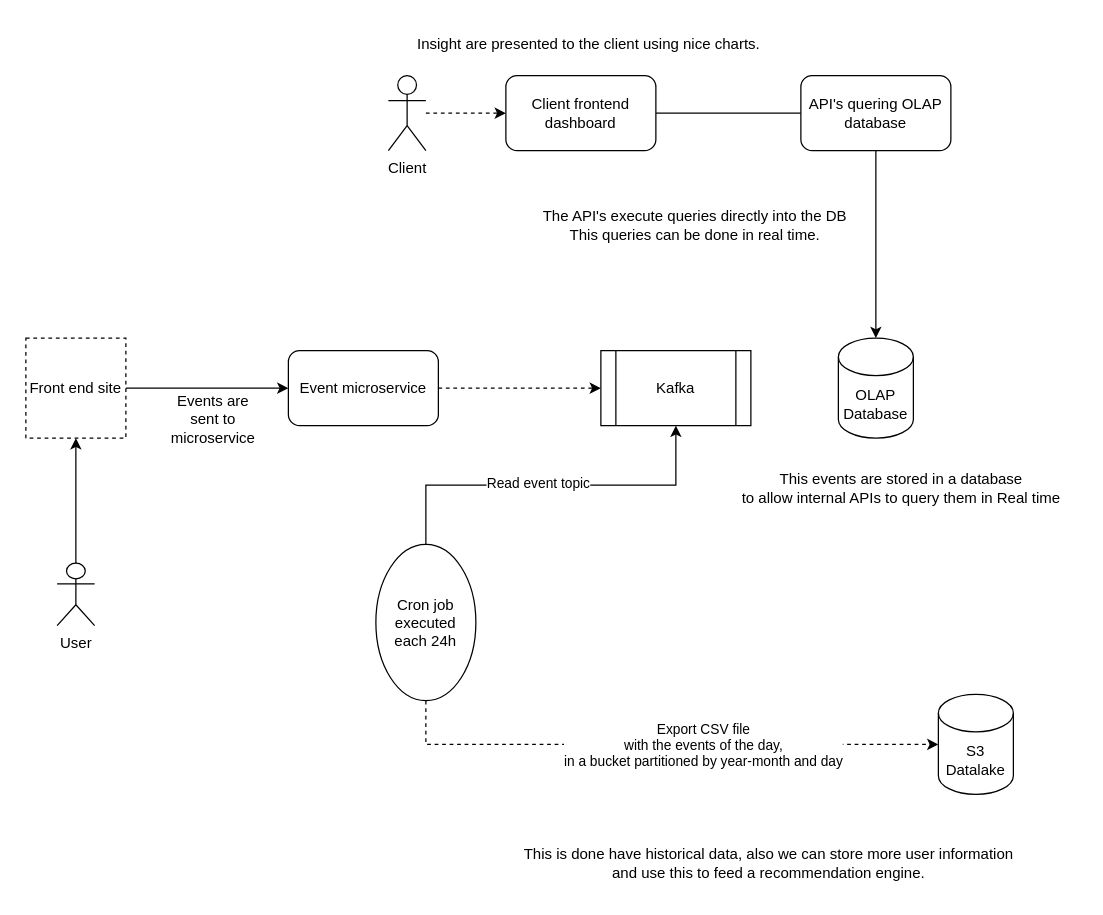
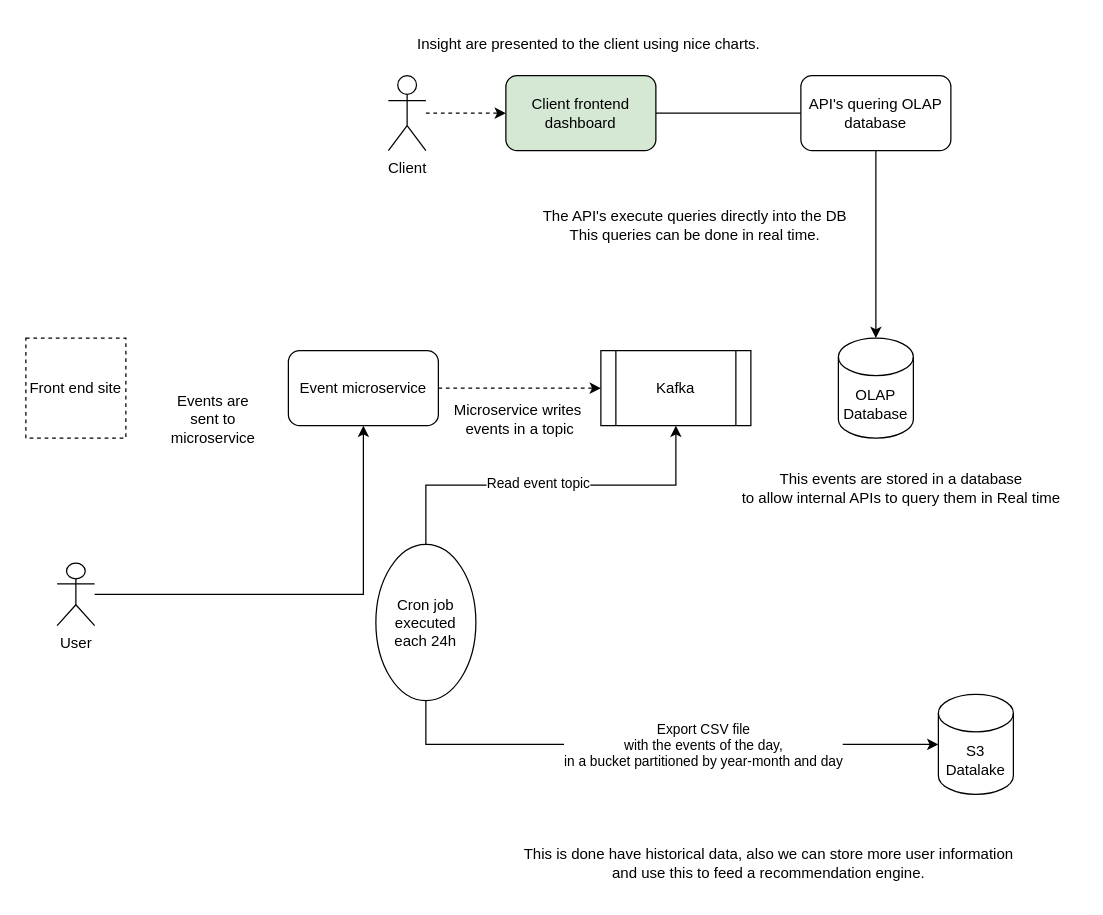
(581, 113) -> (581, 113)
(203, 388) -> none
none -> (519, 419)
(76, 505) -> (309, 594)
(474, 744) -> (474, 744)
